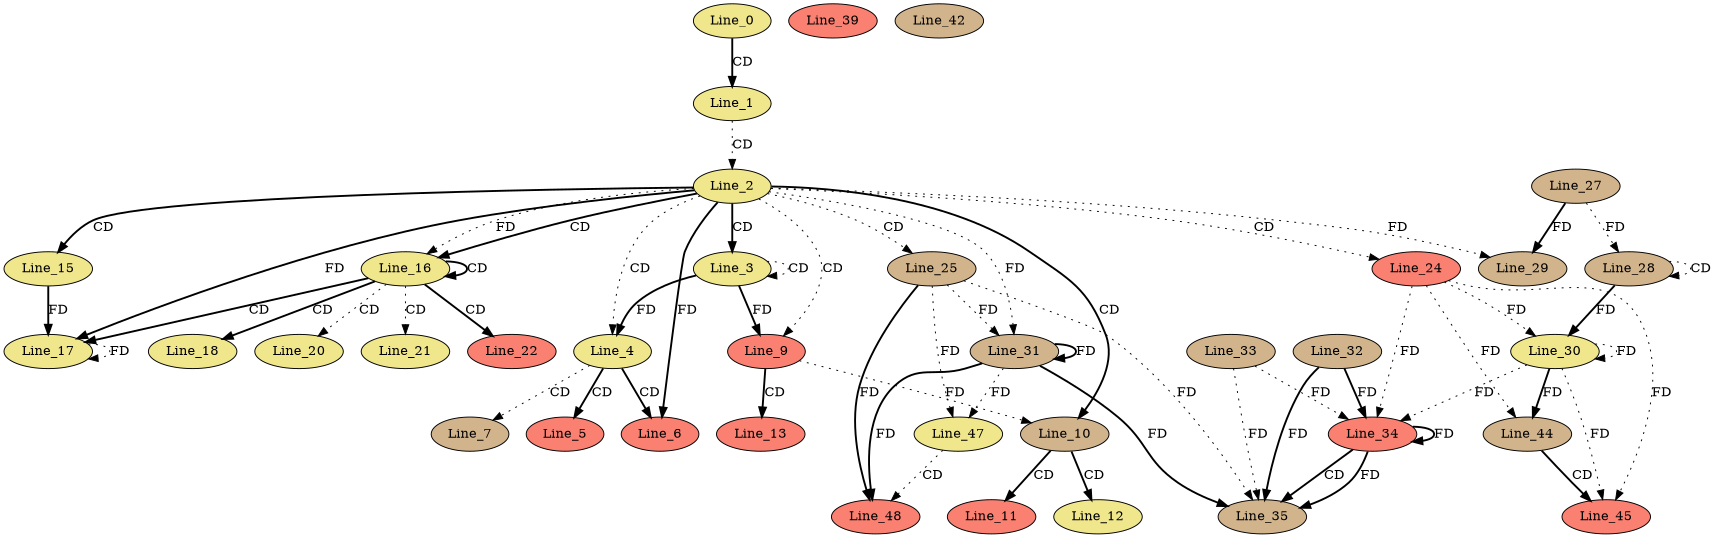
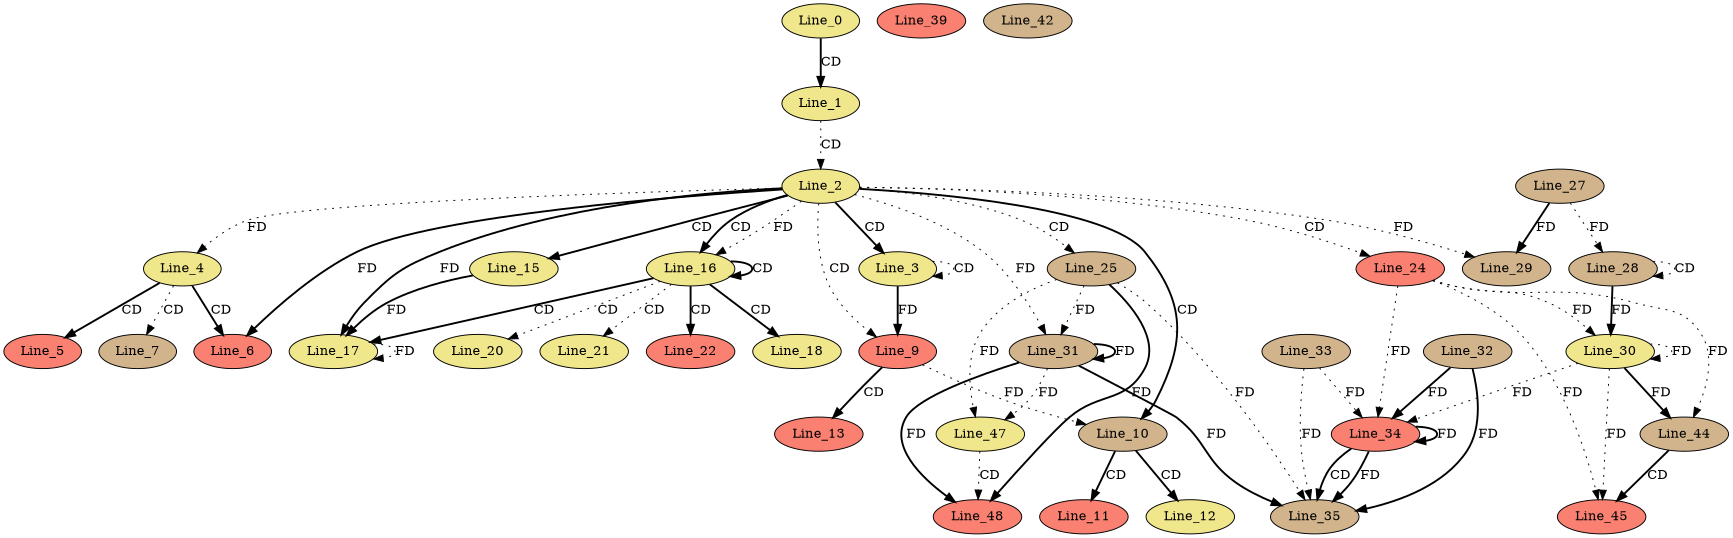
(640, 269) -> (257, 228)
(652, 292) -> none
